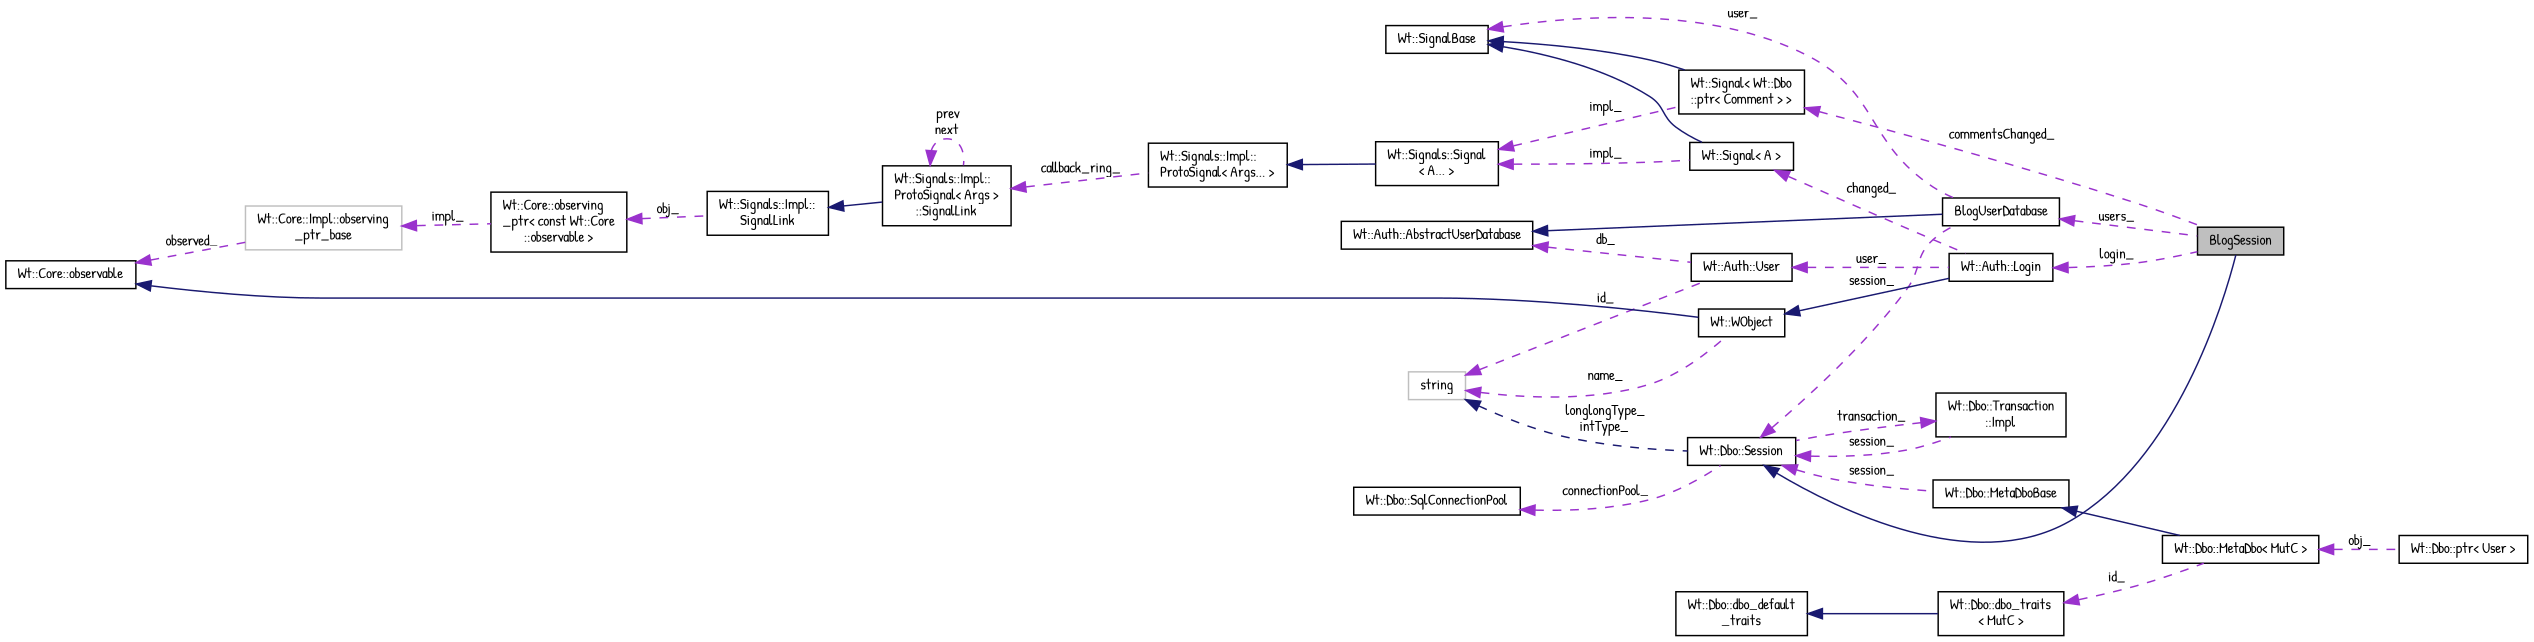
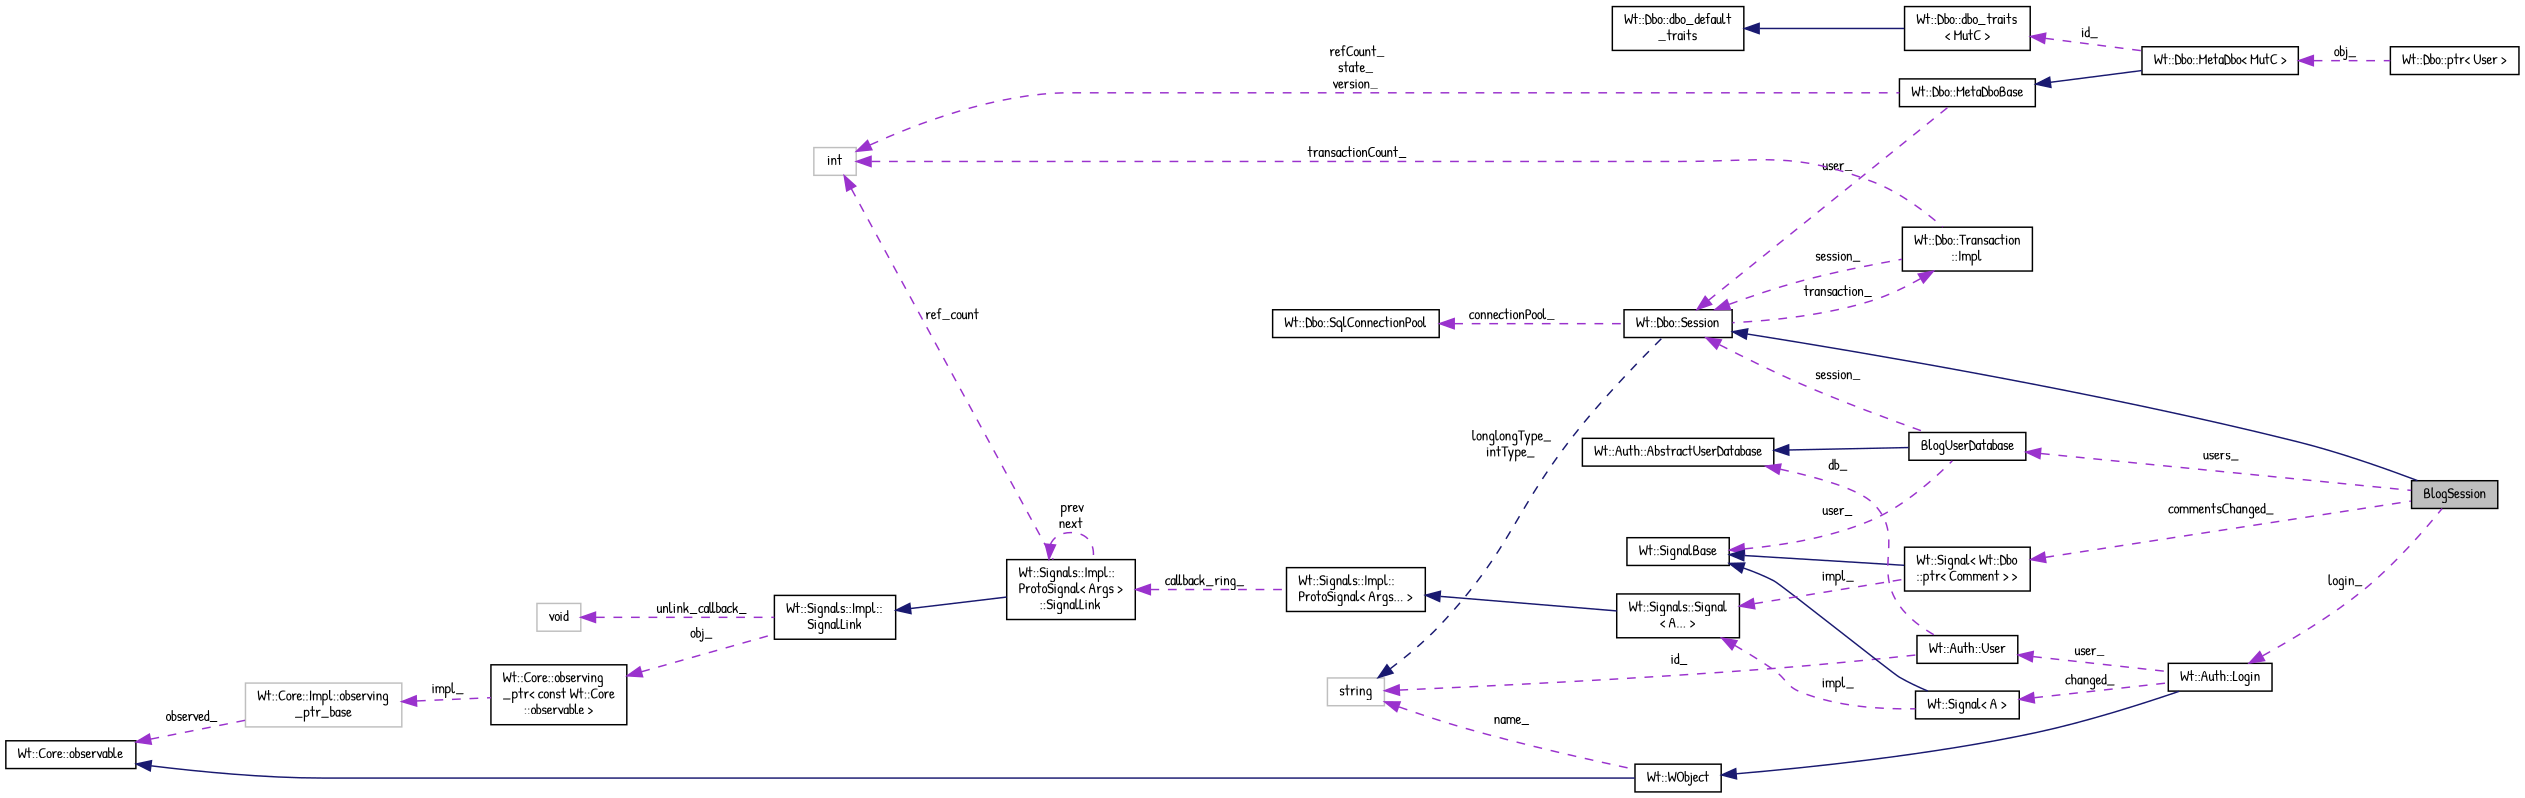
none -> (835, 161)
(1870, 471) -> (1837, 167)
none -> (559, 617)
